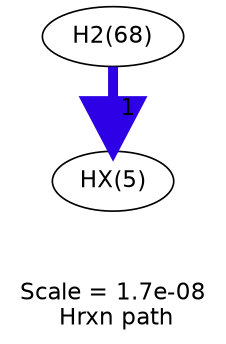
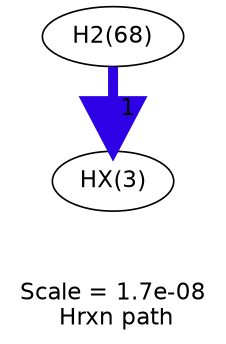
(113, 181) -> (113, 181)
